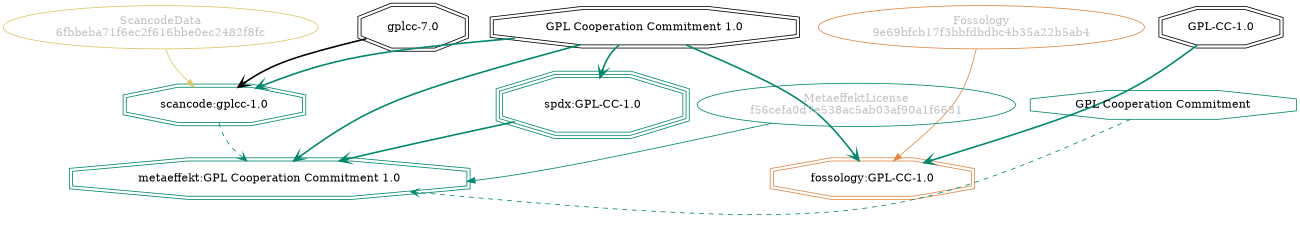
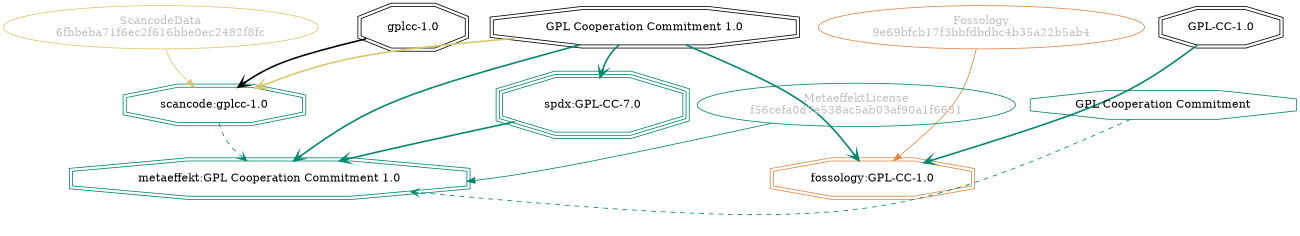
(413, 27) -> (413, 27)
(387, 52) -> (387, 52)
(593, 105) -> (593, 105)
